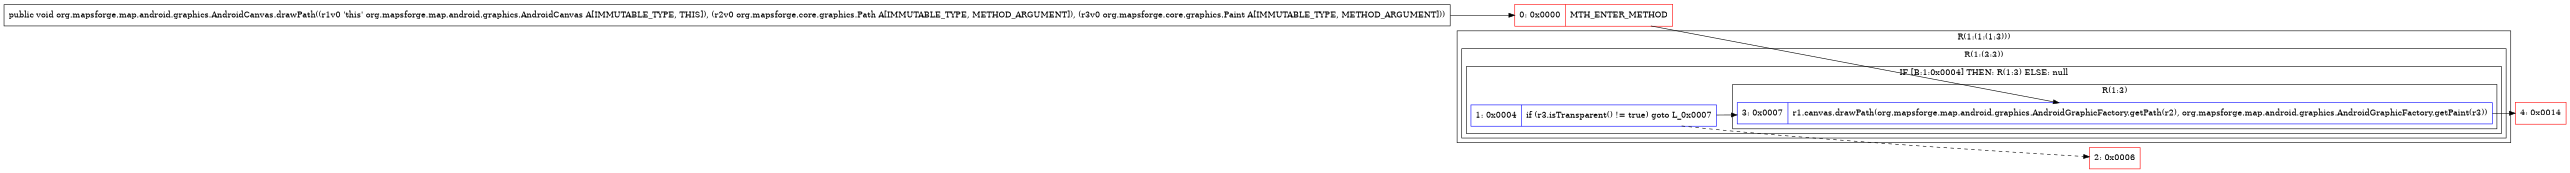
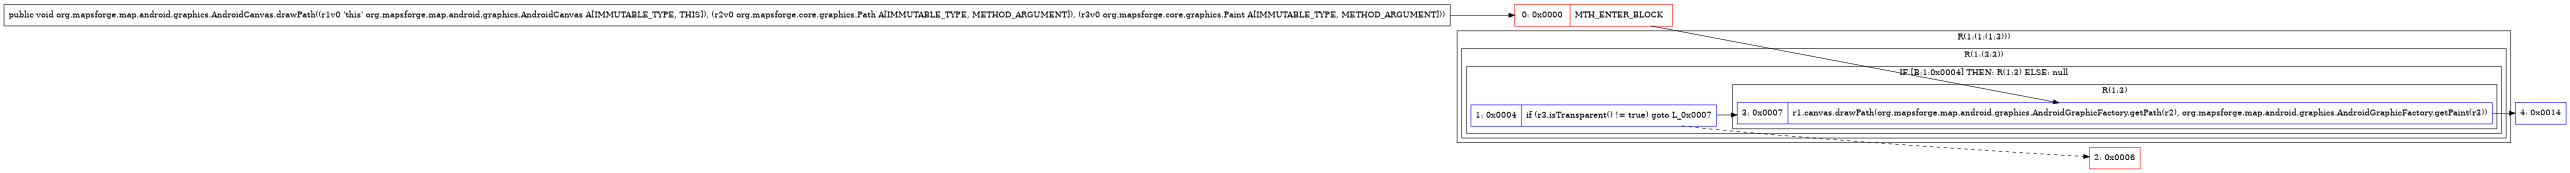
(1619, 15) -> (1619, 15)
(2541, 113) -> (2541, 113)
